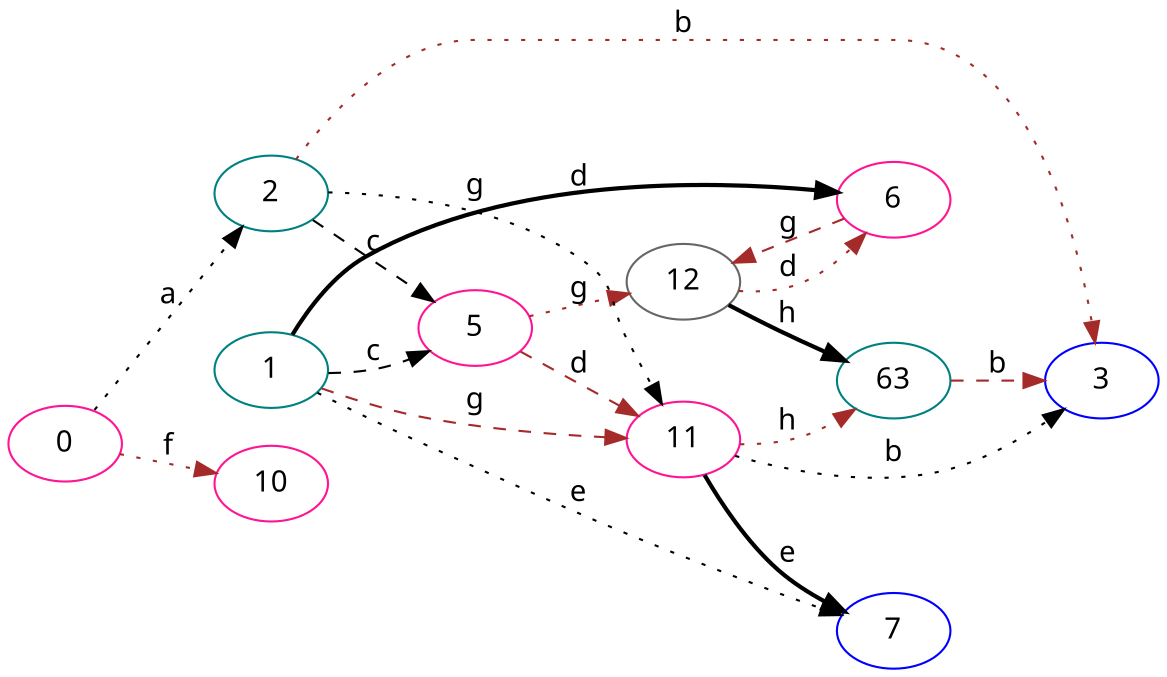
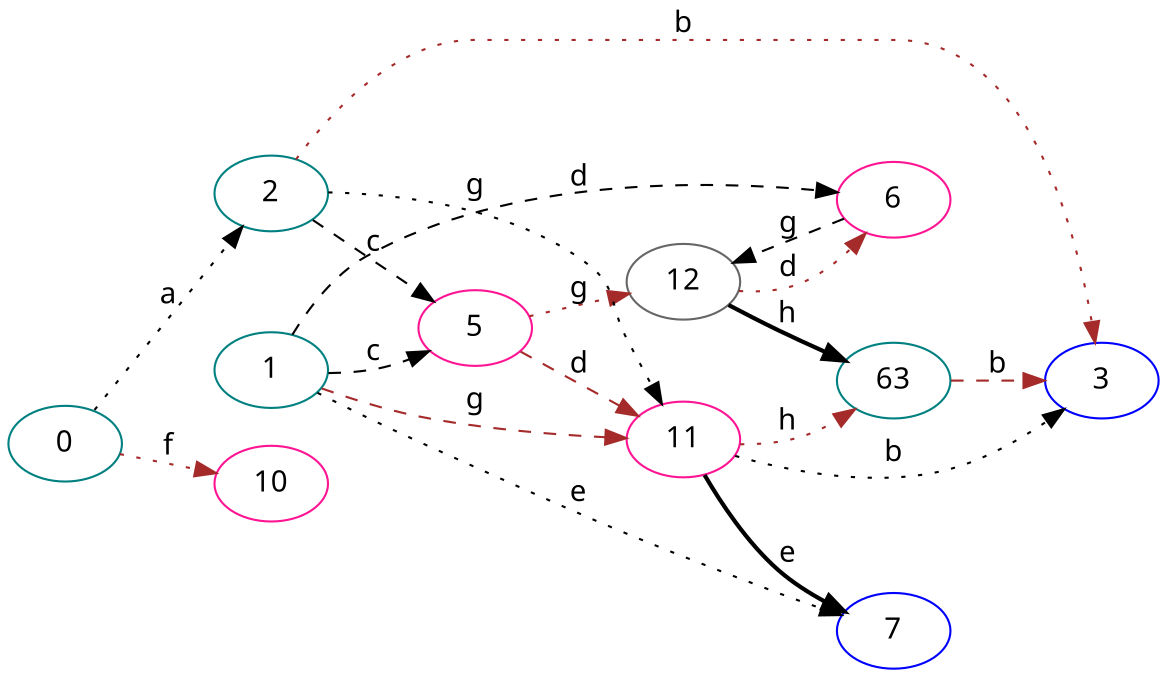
(532, 200) -> (532, 200)
(799, 237) -> (799, 237)
(65, 444) -> (65, 444)
